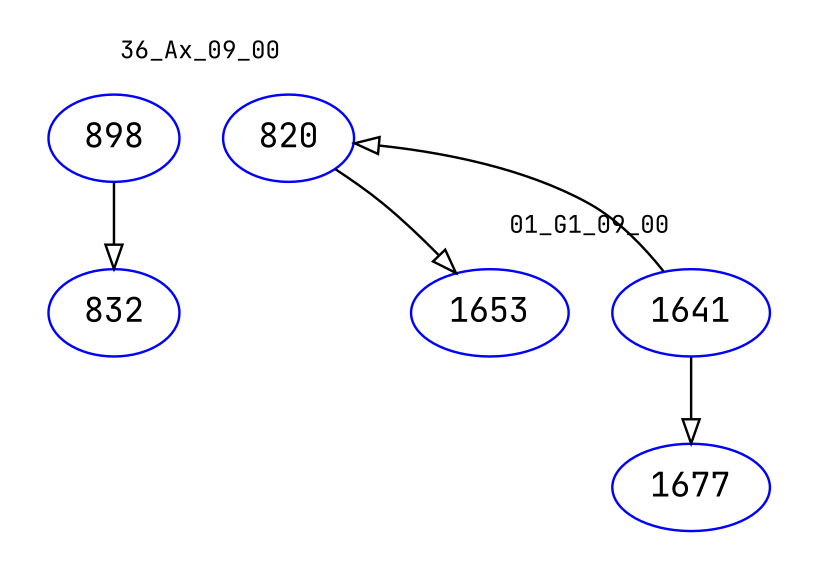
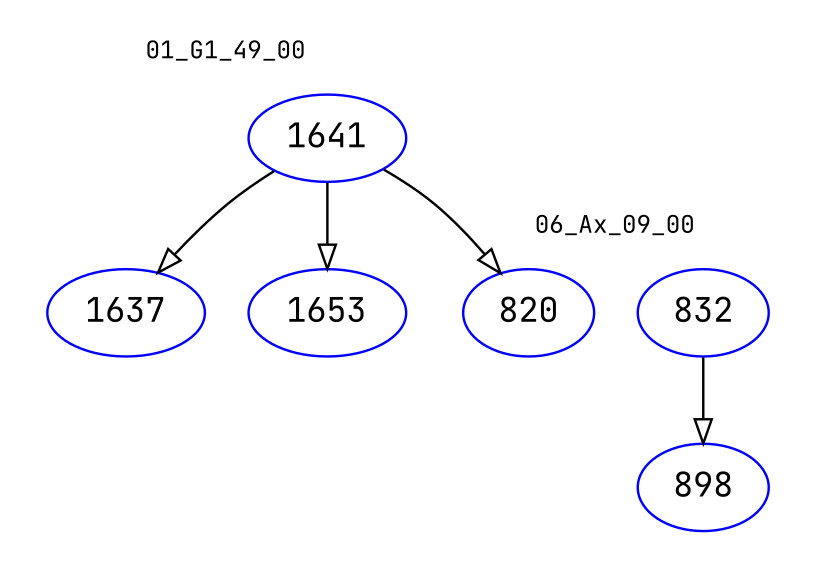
(201, 52) -> (616, 227)
(114, 214) -> (703, 388)
(410, 227) -> (327, 214)
(590, 227) -> (227, 52)
(691, 487) -> (126, 313)
